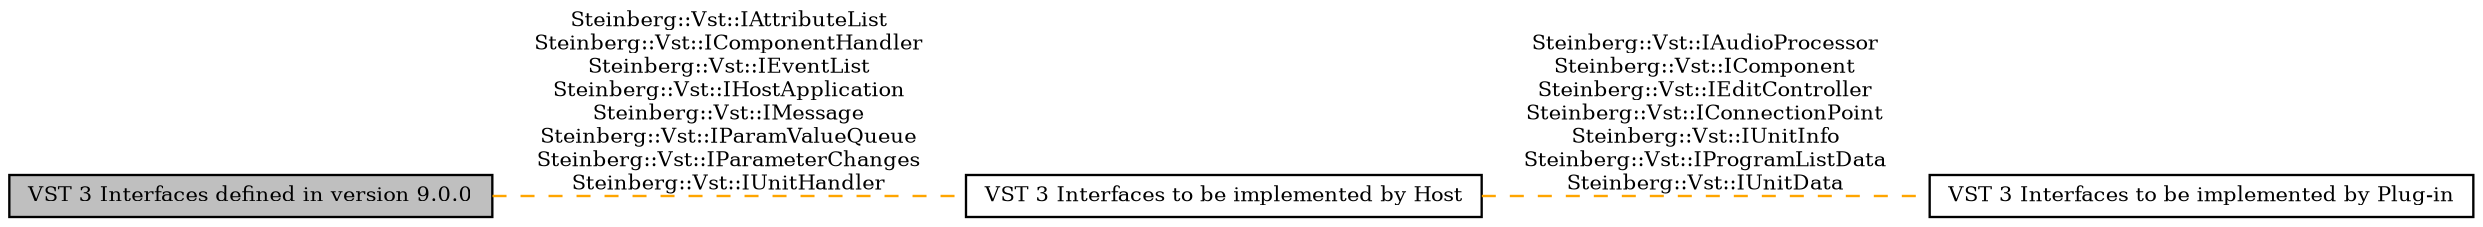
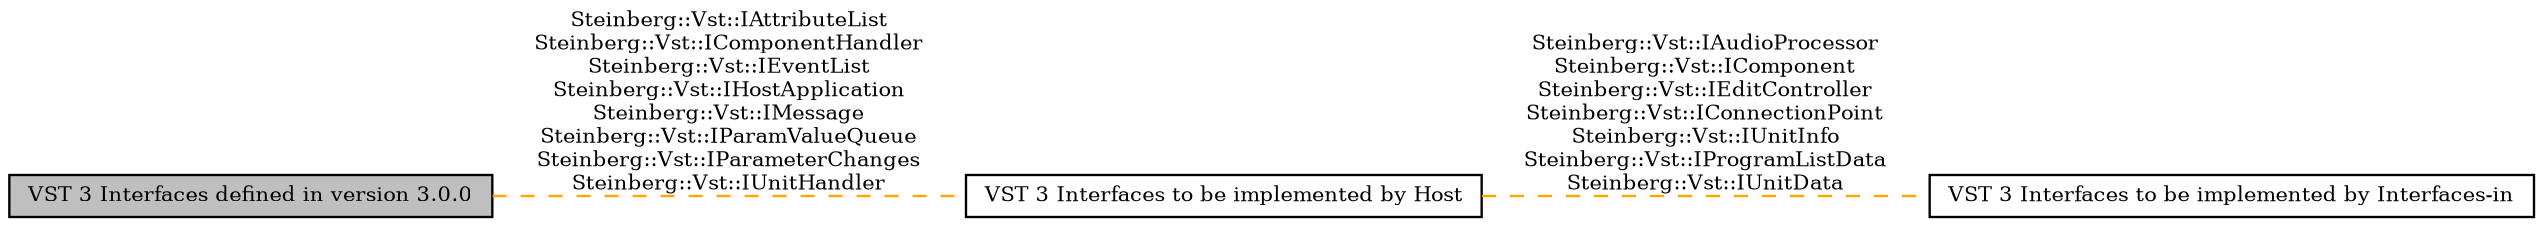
(251, 196) -> (251, 196)
(2202, 196) -> (2232, 196)
